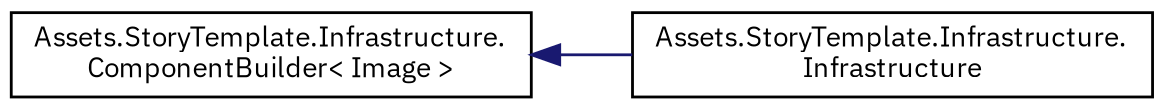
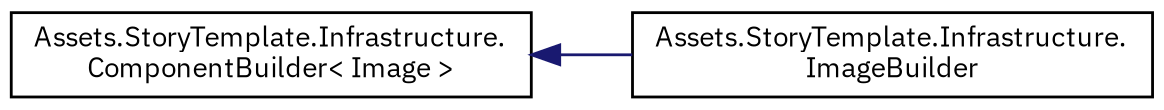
(893, 55) -> (893, 55)
